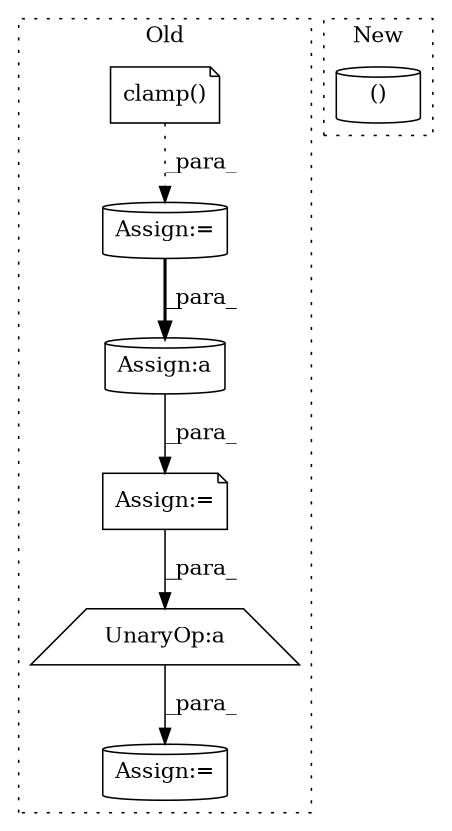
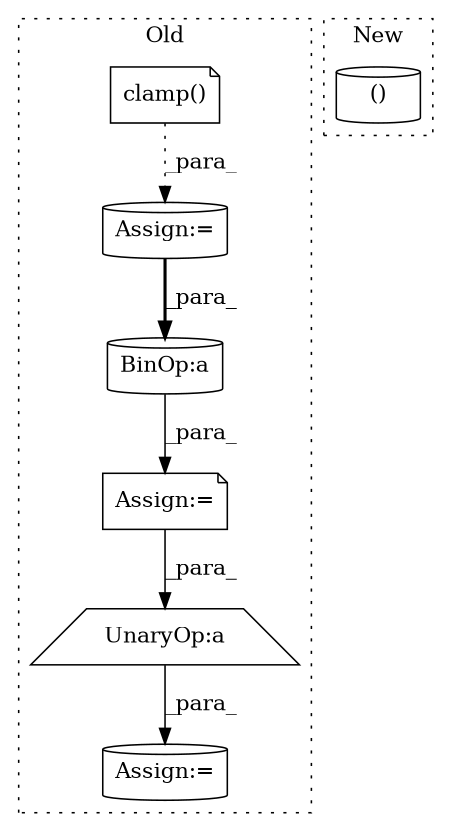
(165, 366) -> (165, 366)
